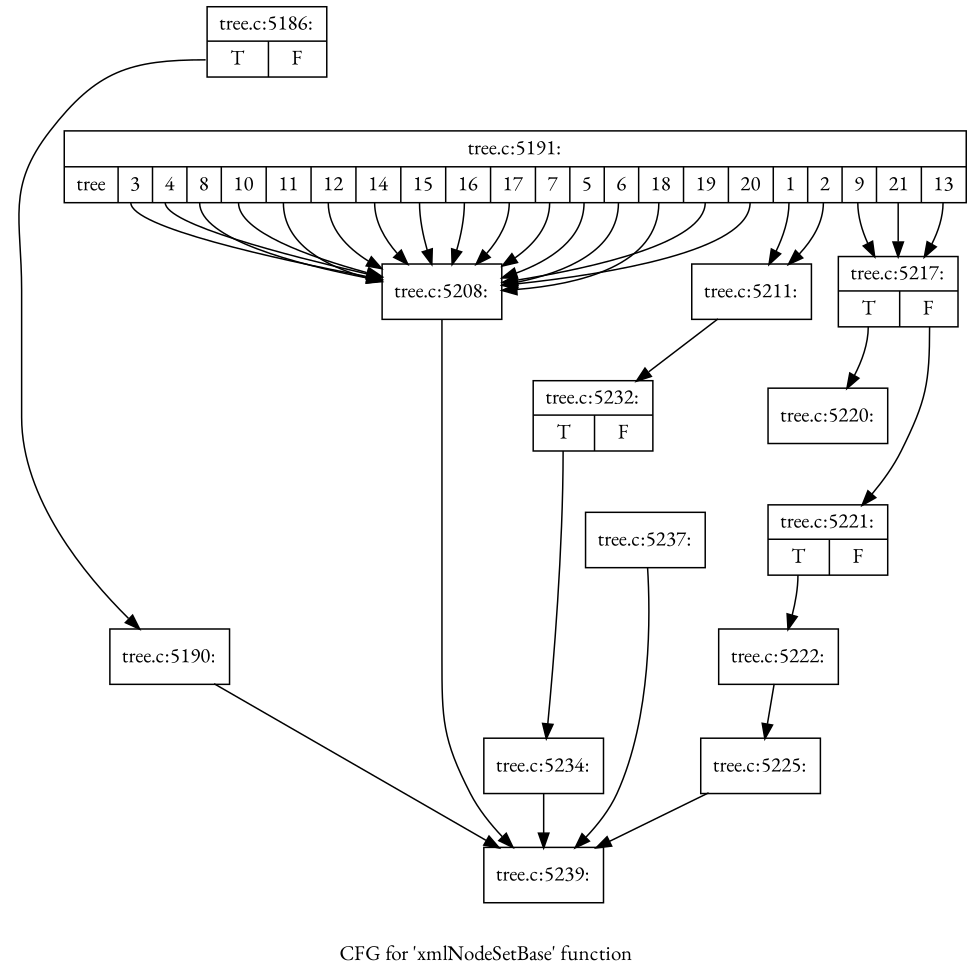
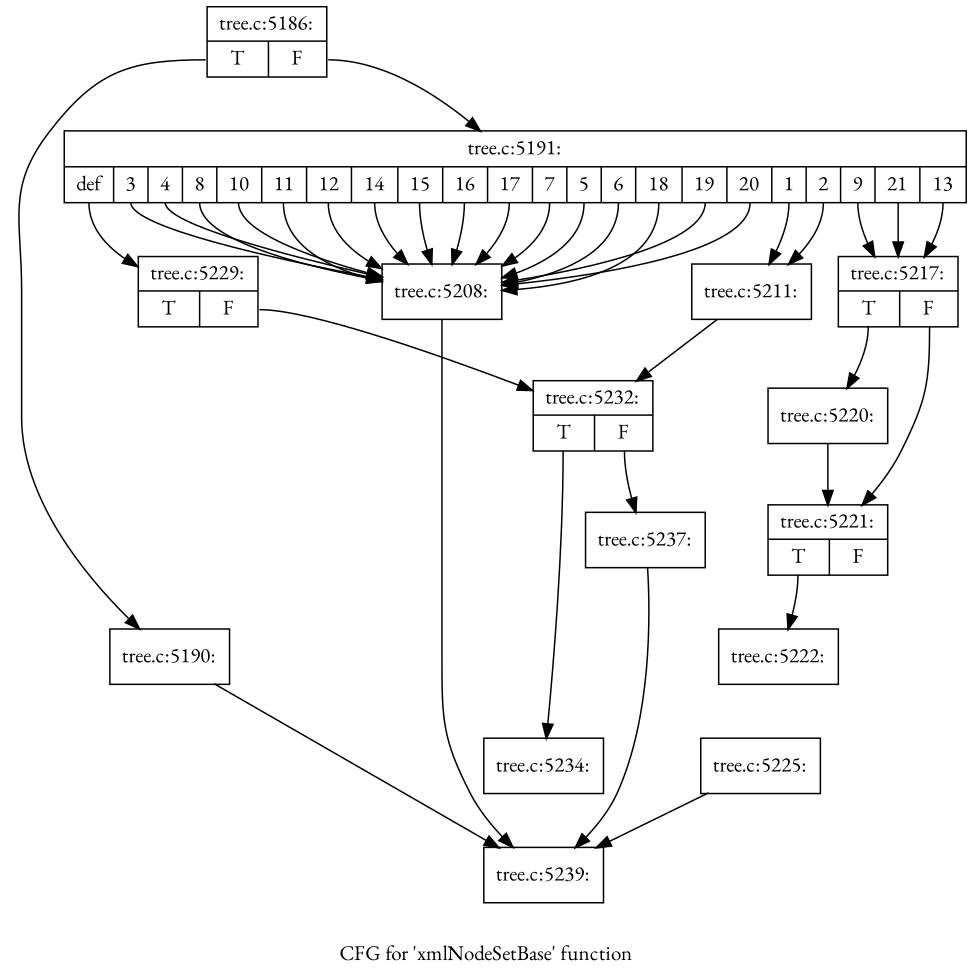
none -> (403, 79)
(91, 184) -> (89, 184)
none -> (198, 292)
none -> (828, 467)
none -> (627, 475)
(771, 704) -> none
(544, 813) -> none
